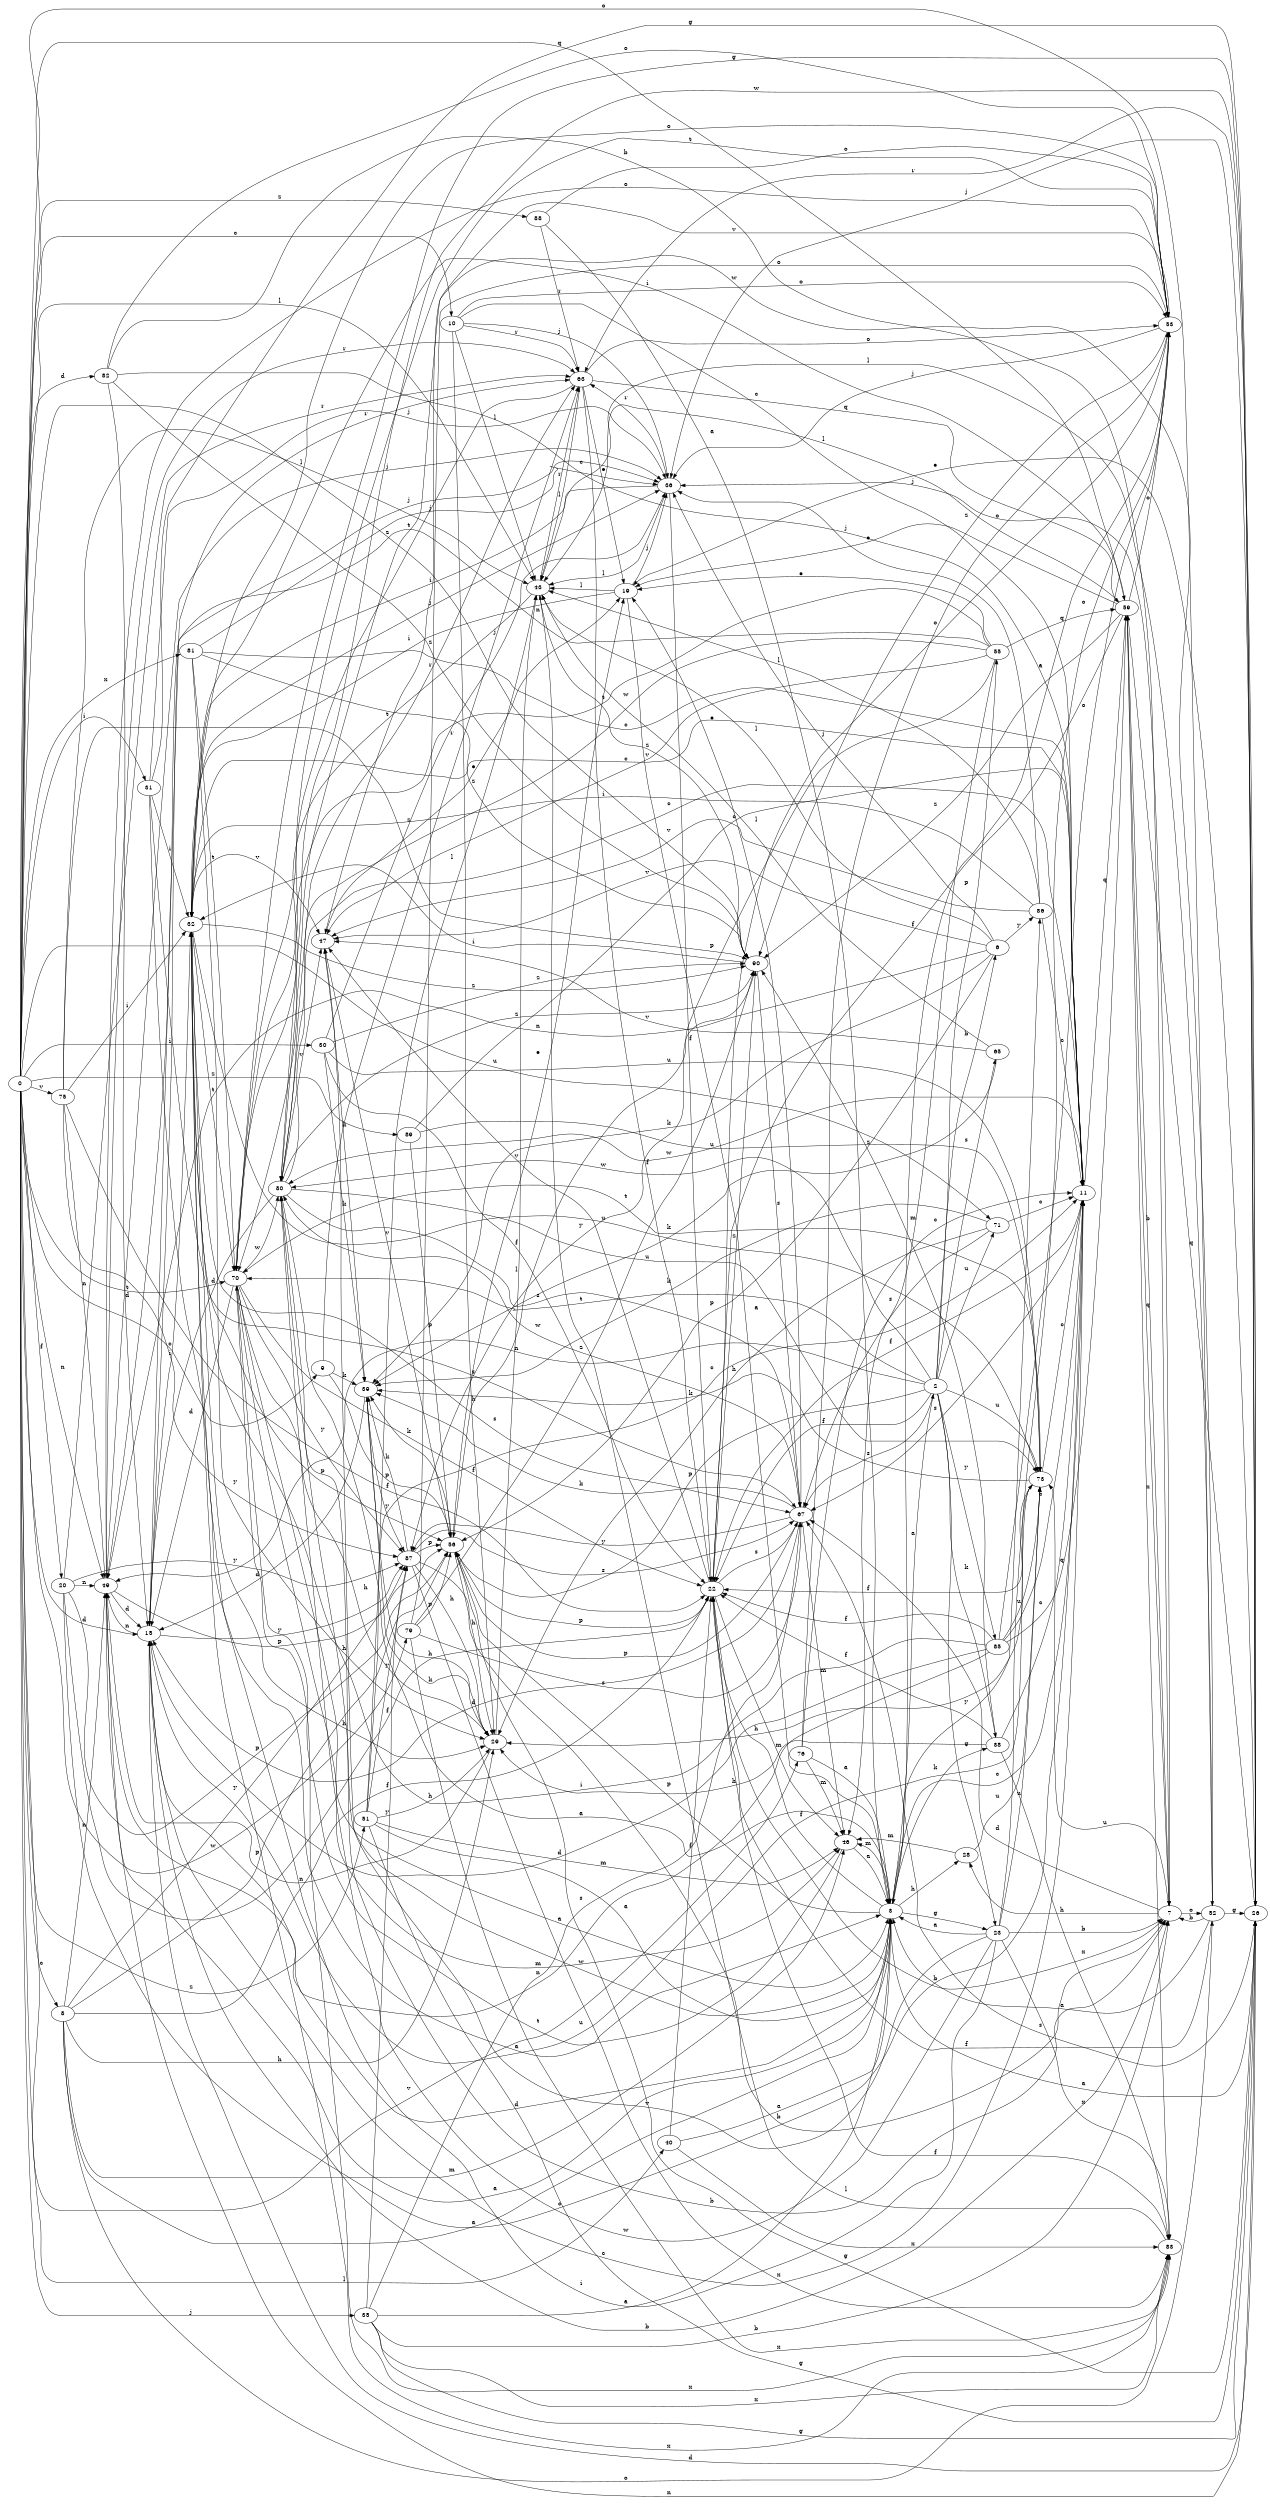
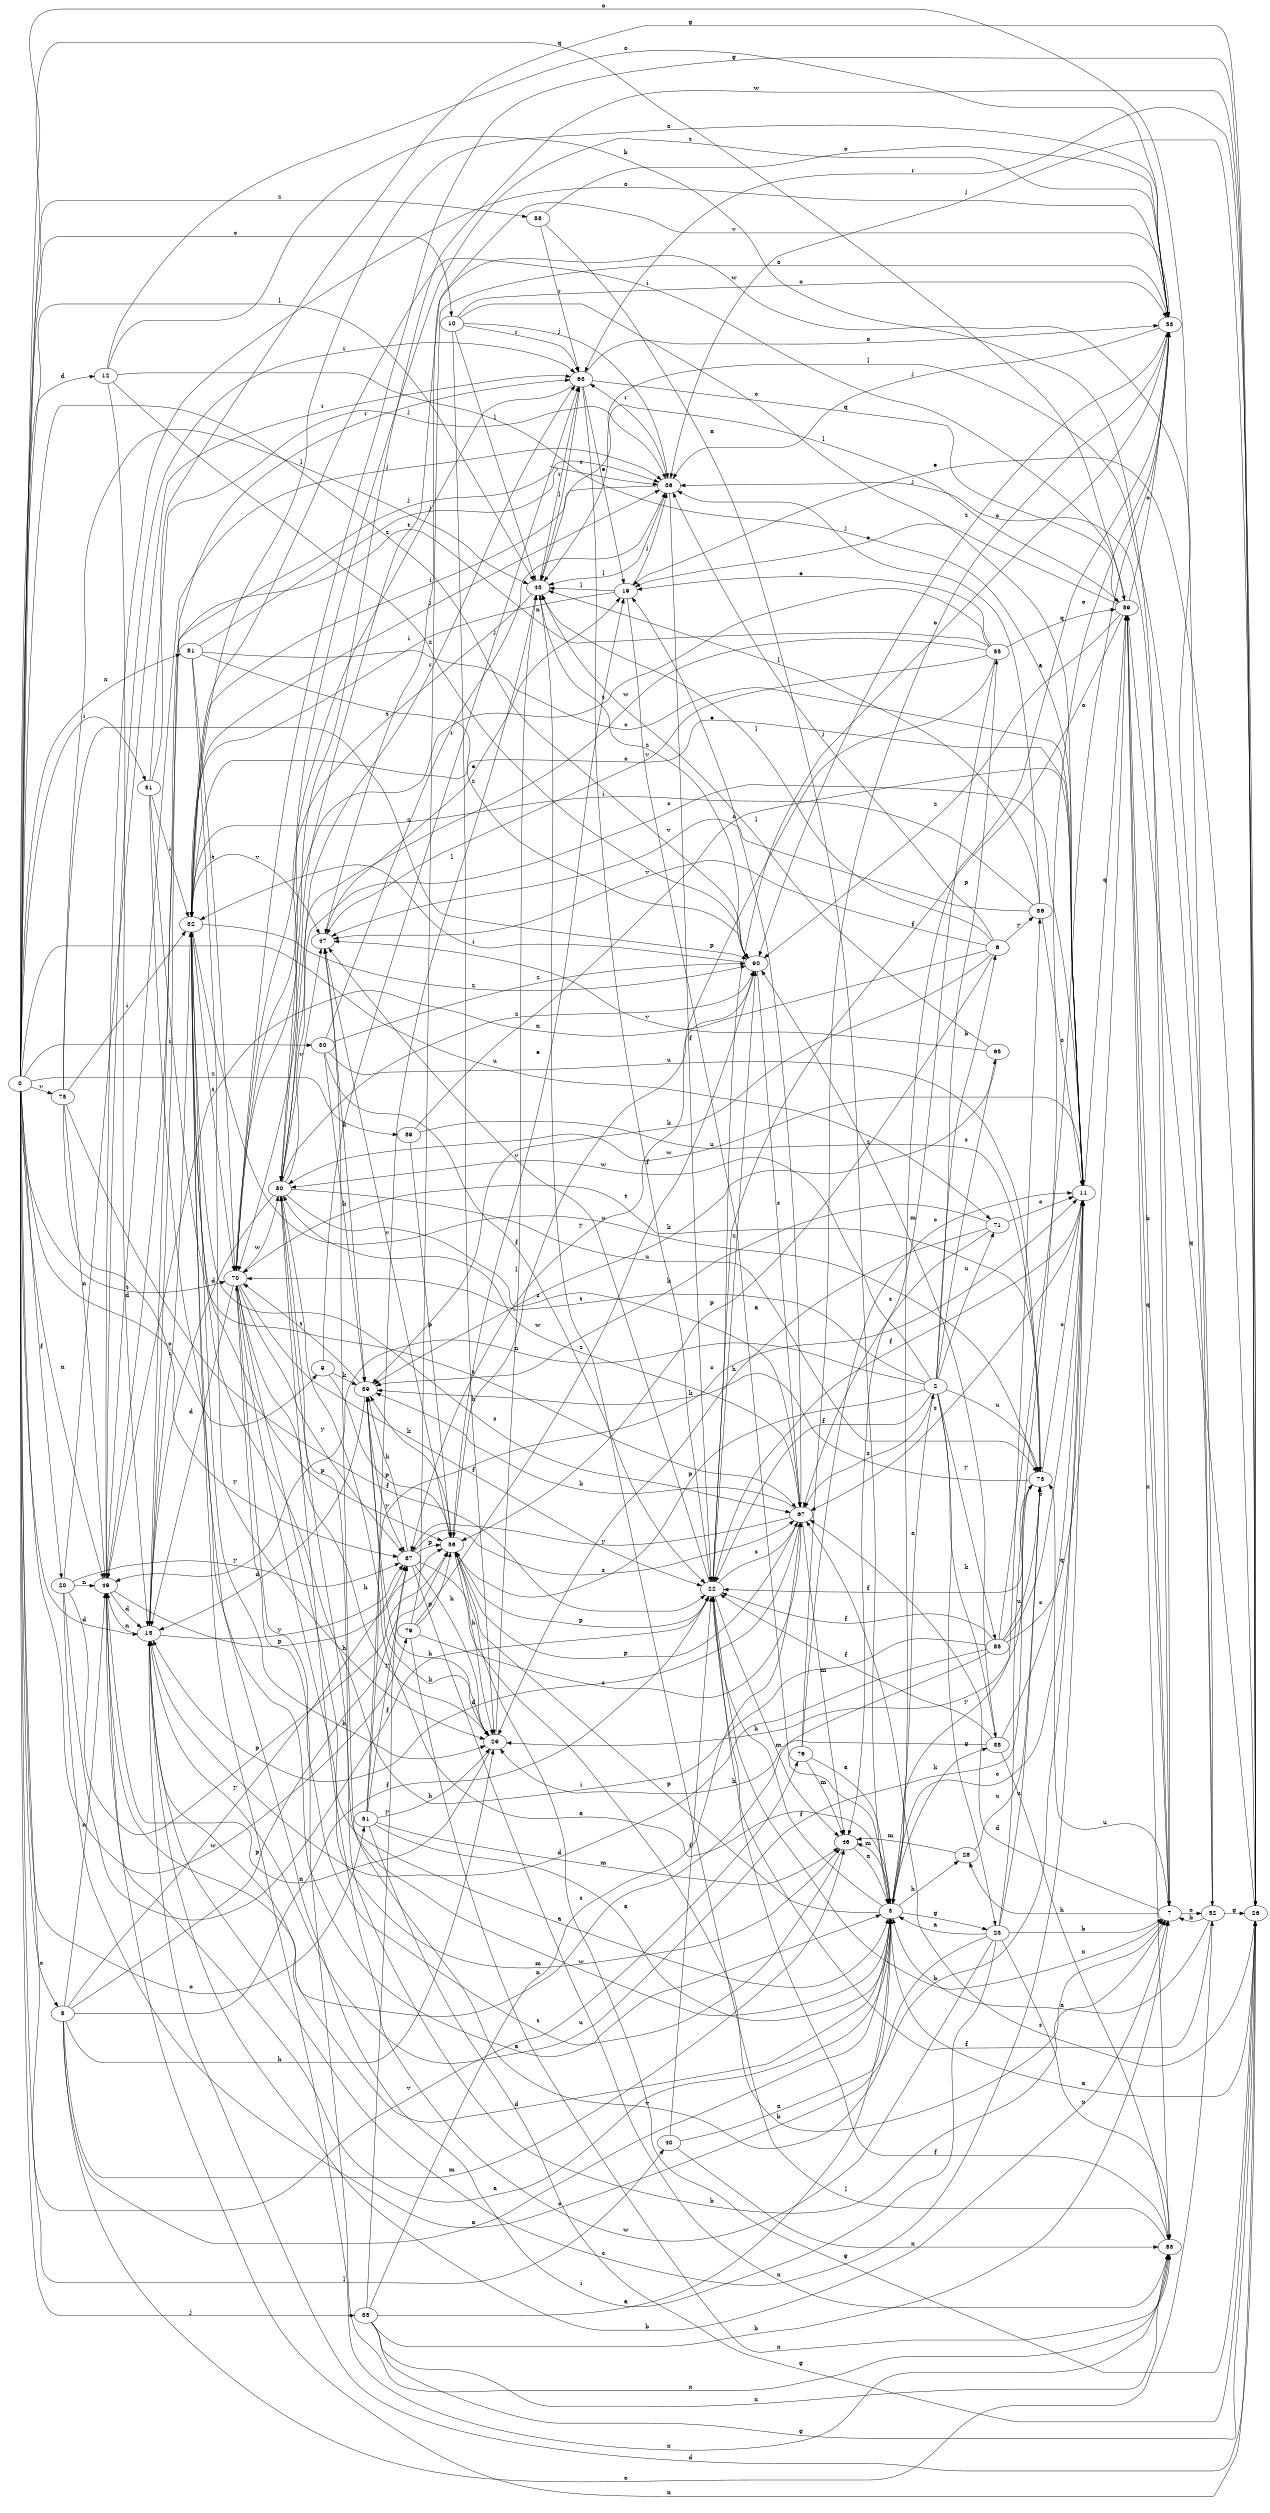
(106, 376) -> (106, 376)
none -> (300, 1327)
(191, 1987) -> (191, 1987)
